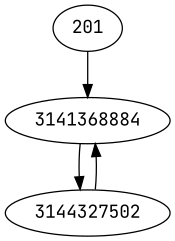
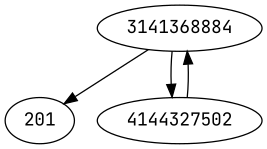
(88, 68) -> (112, 73)
(88, 213) -> (180, 121)
